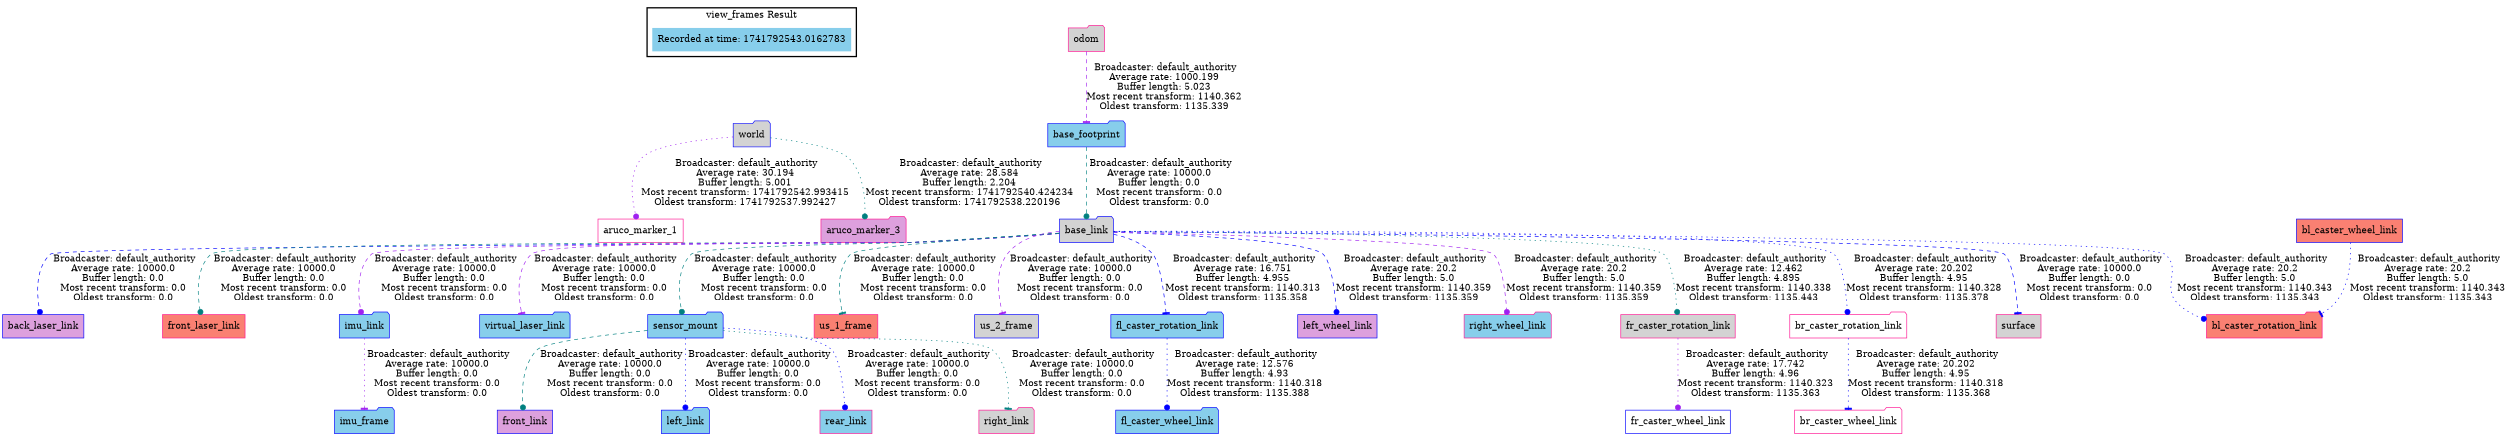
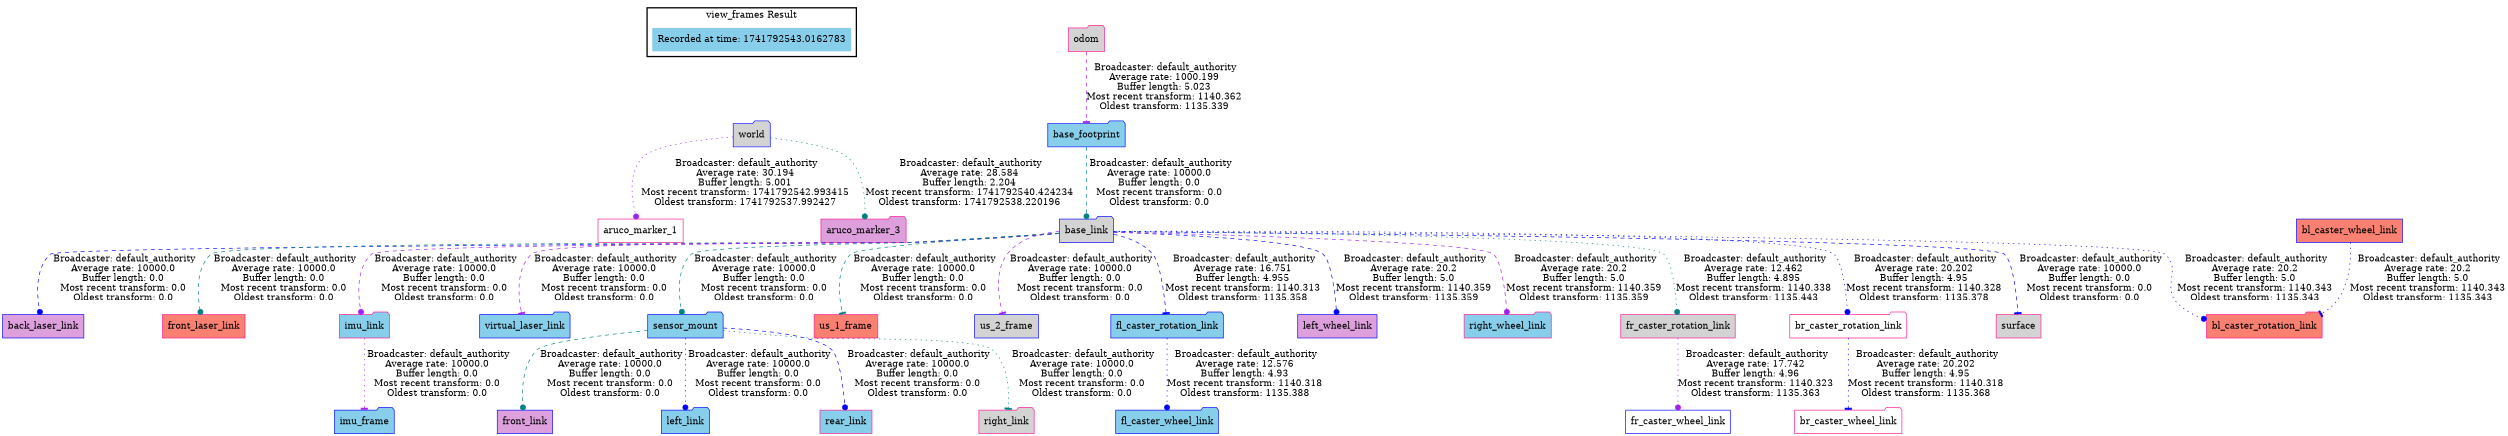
(364, 326) -> (364, 326)
(819, 343) -> (819, 343)
